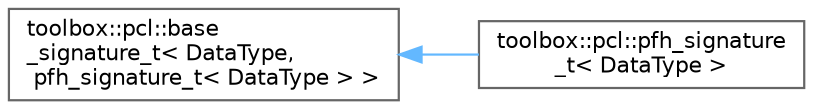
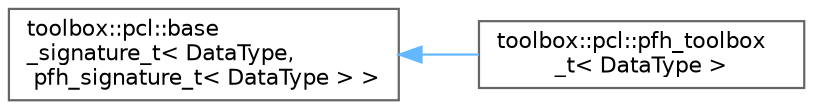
(642, 55) -> (642, 55)
